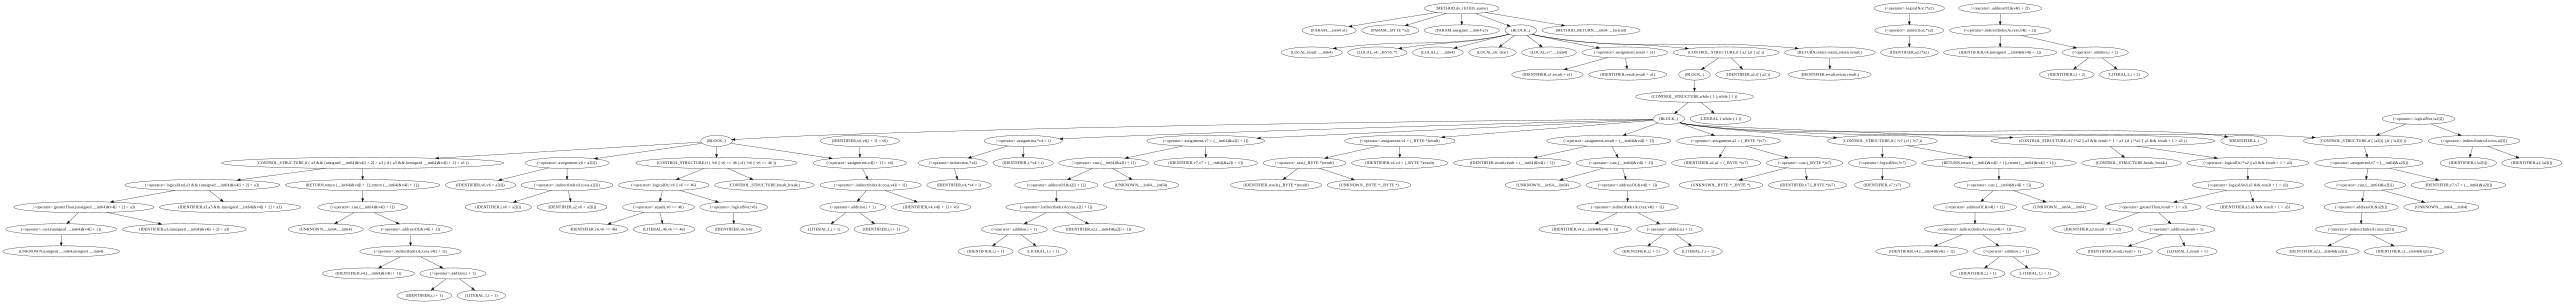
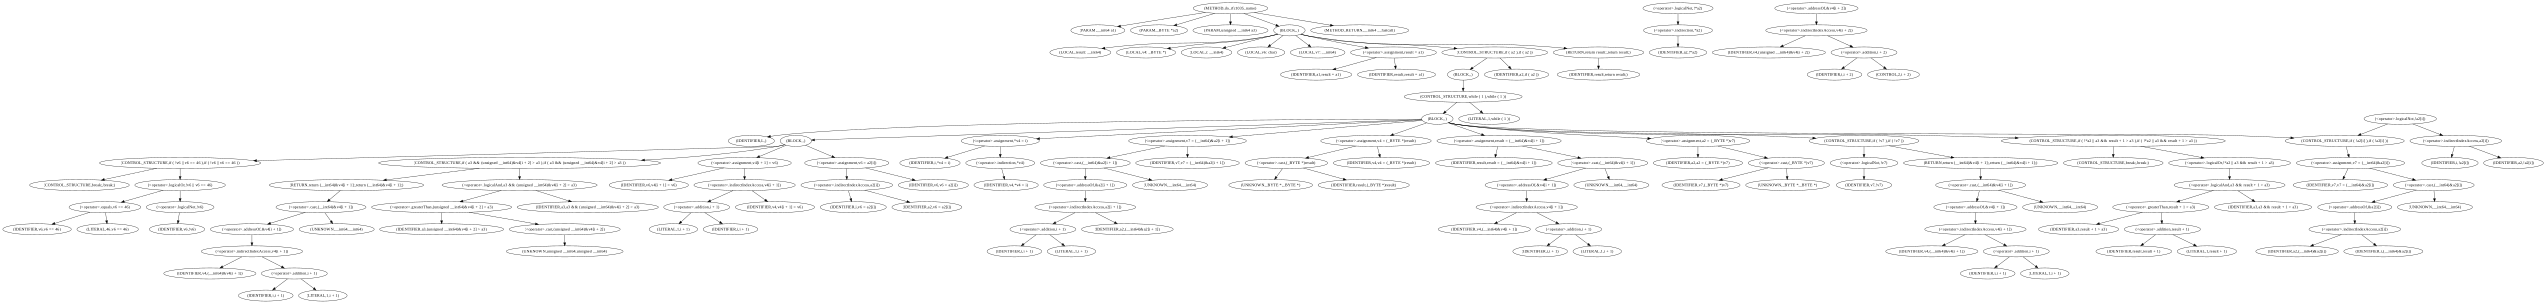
(2124, 75) -> (1893, 75)
(860, 150) -> (698, 174)
